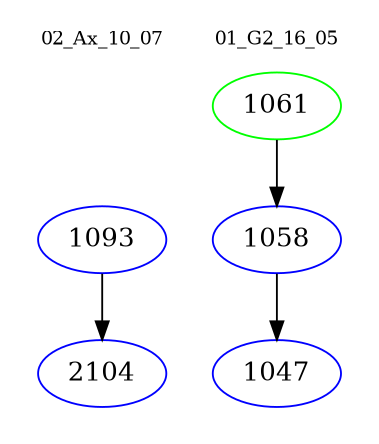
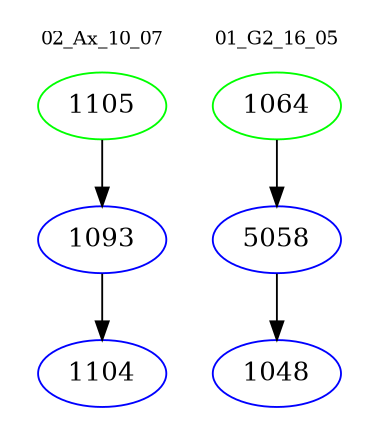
none -> (102, 106)
(277, 106) -> (277, 106)
(277, 240) -> (277, 240)
(102, 374) -> (102, 374)
(277, 374) -> (277, 374)
